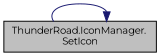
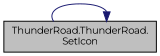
(80, 37) -> (80, 37)
